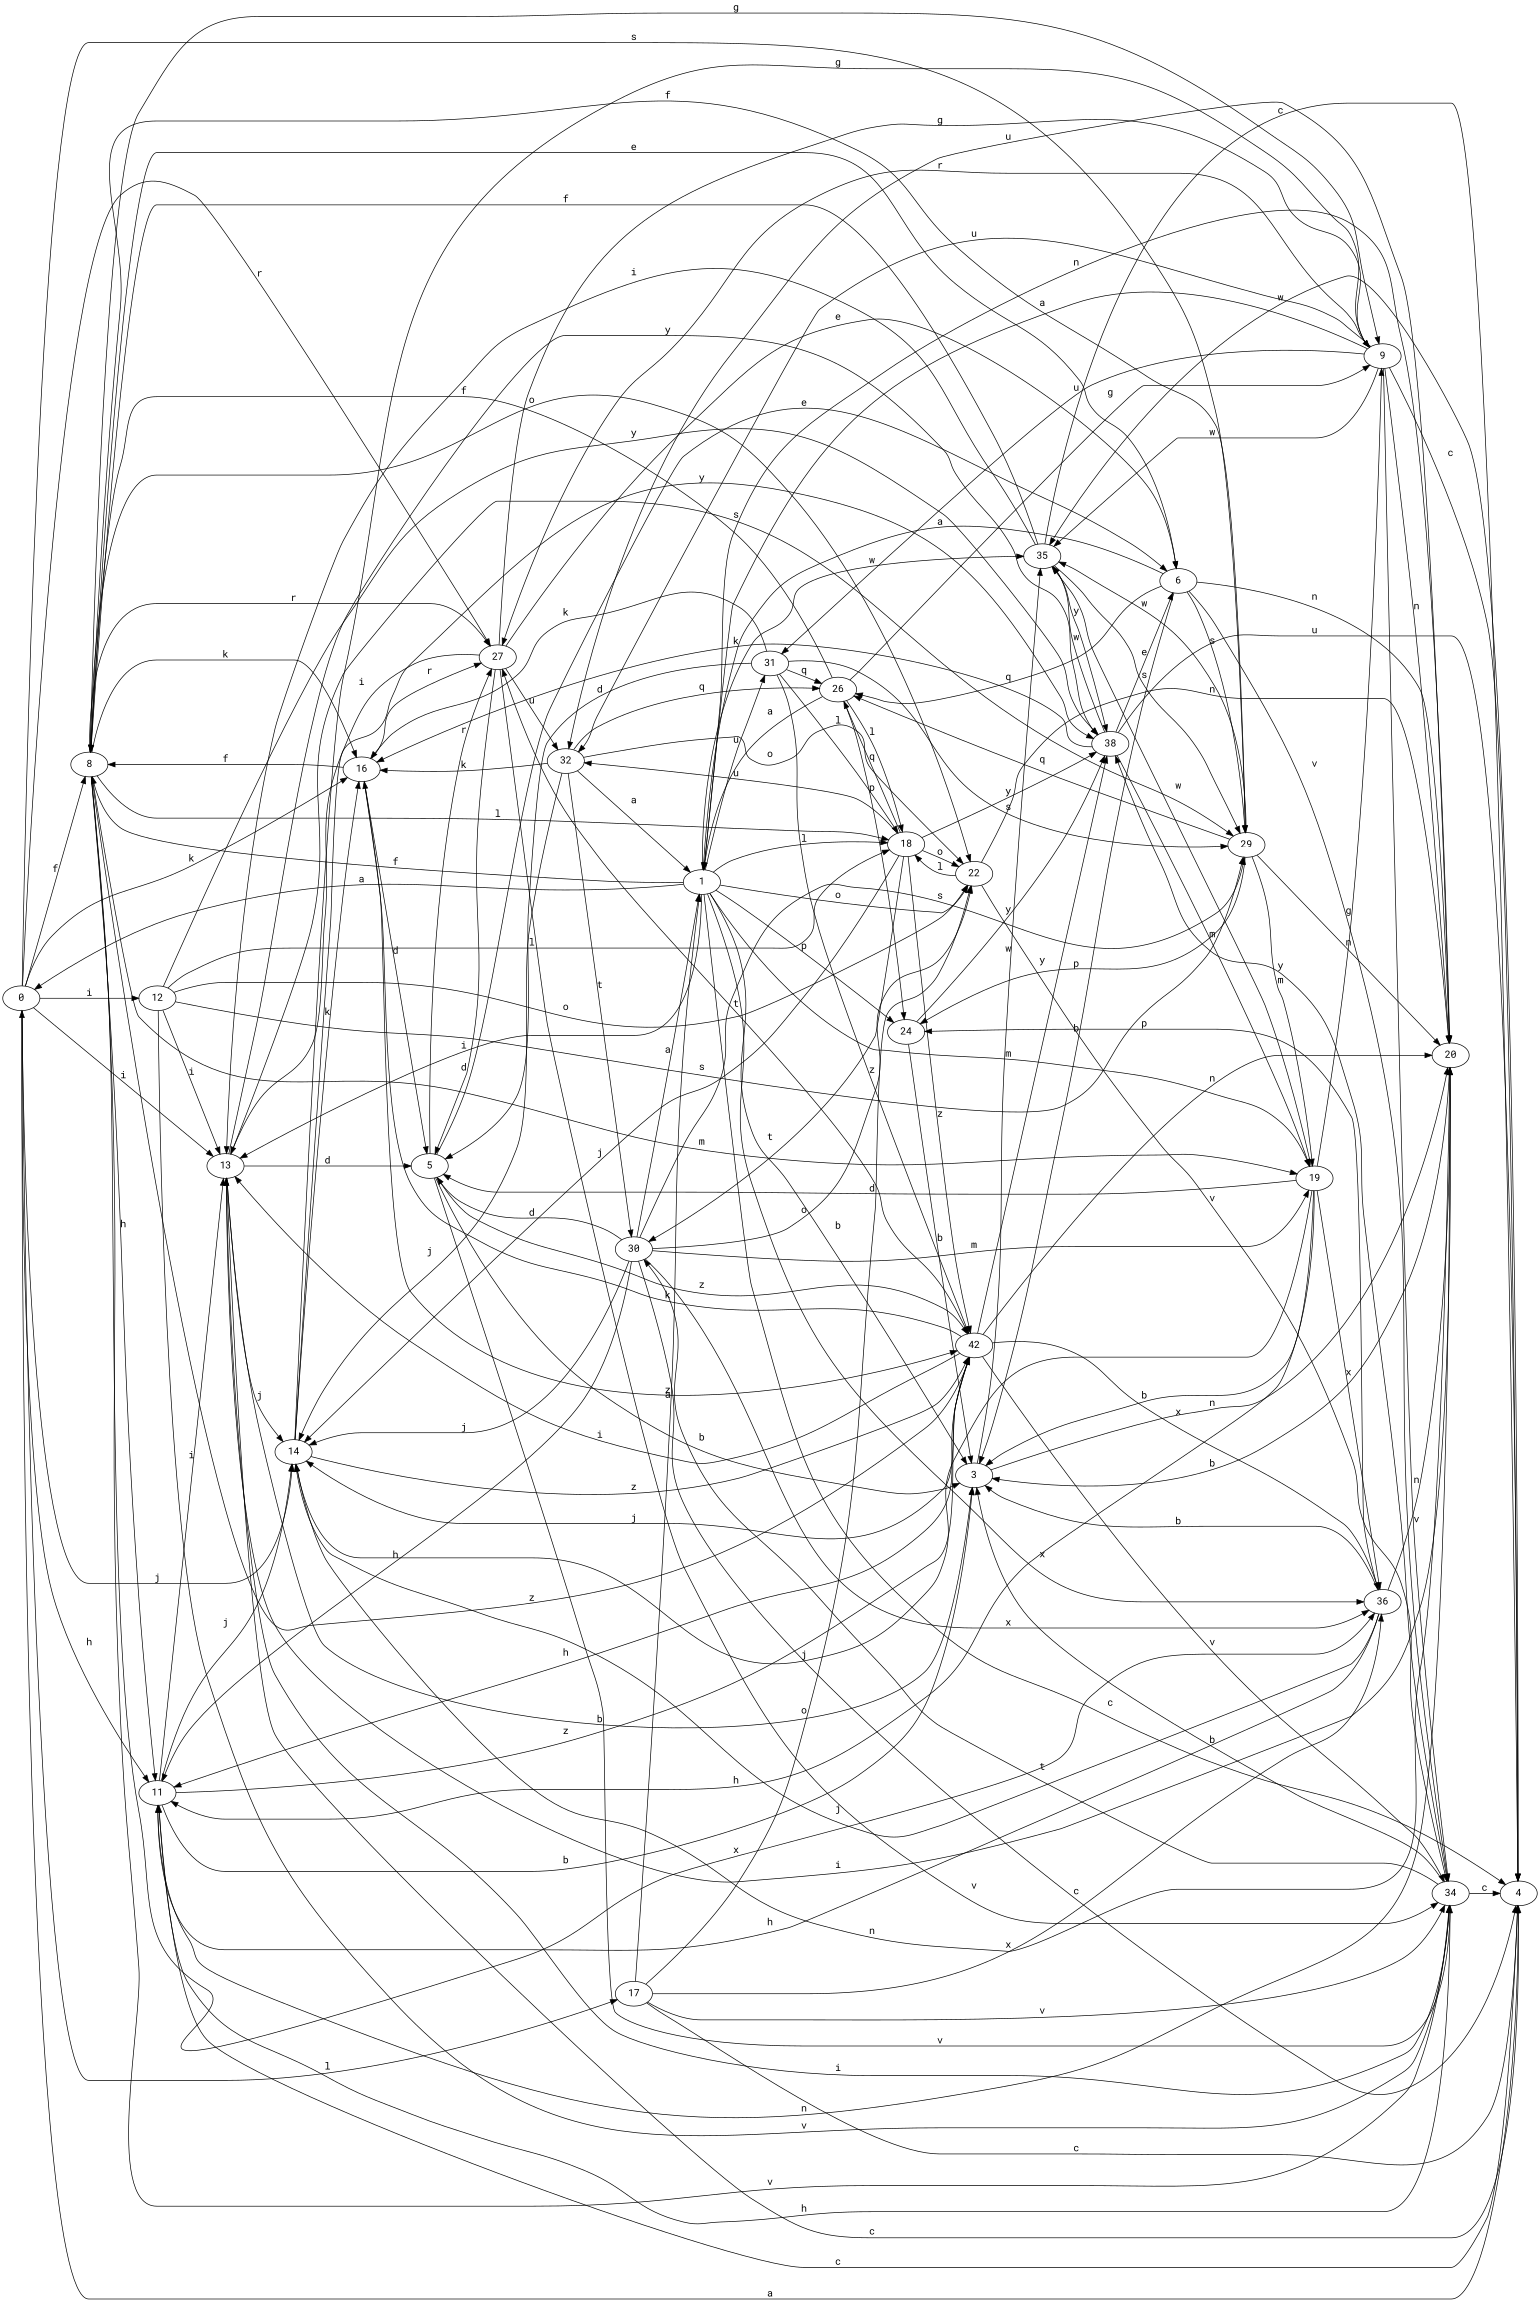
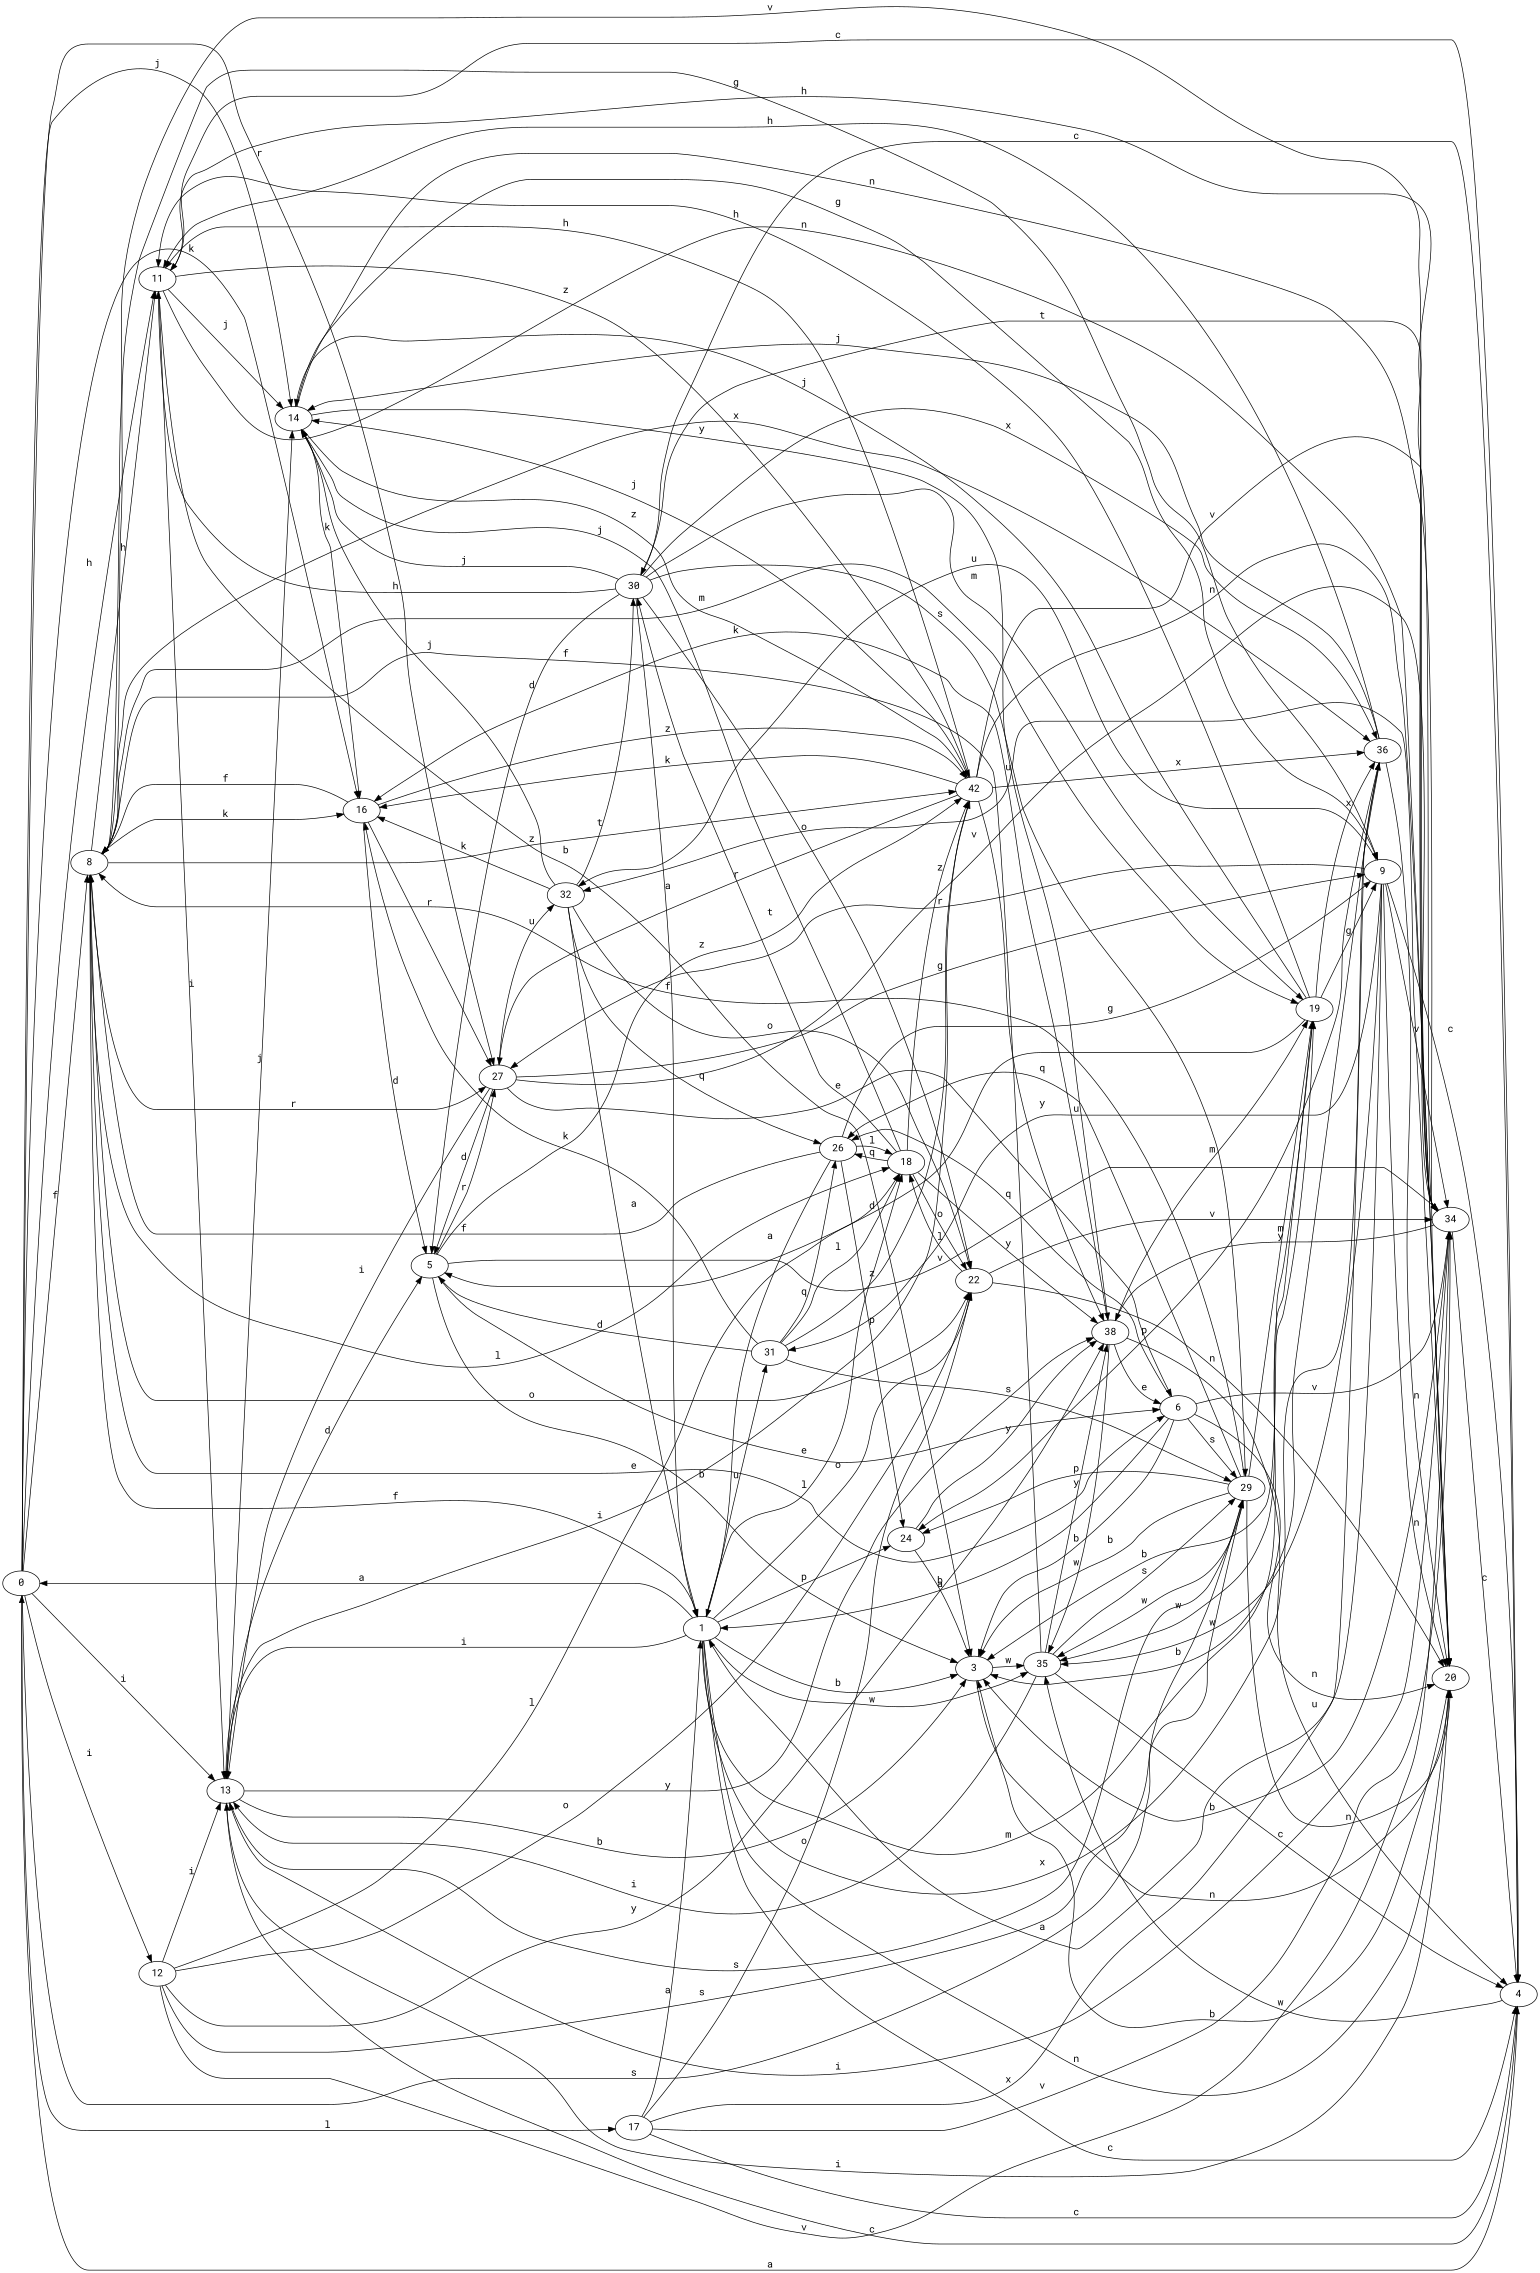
(751, 781) -> none
(736, 1004) -> (736, 875)
none -> (1099, 1562)
